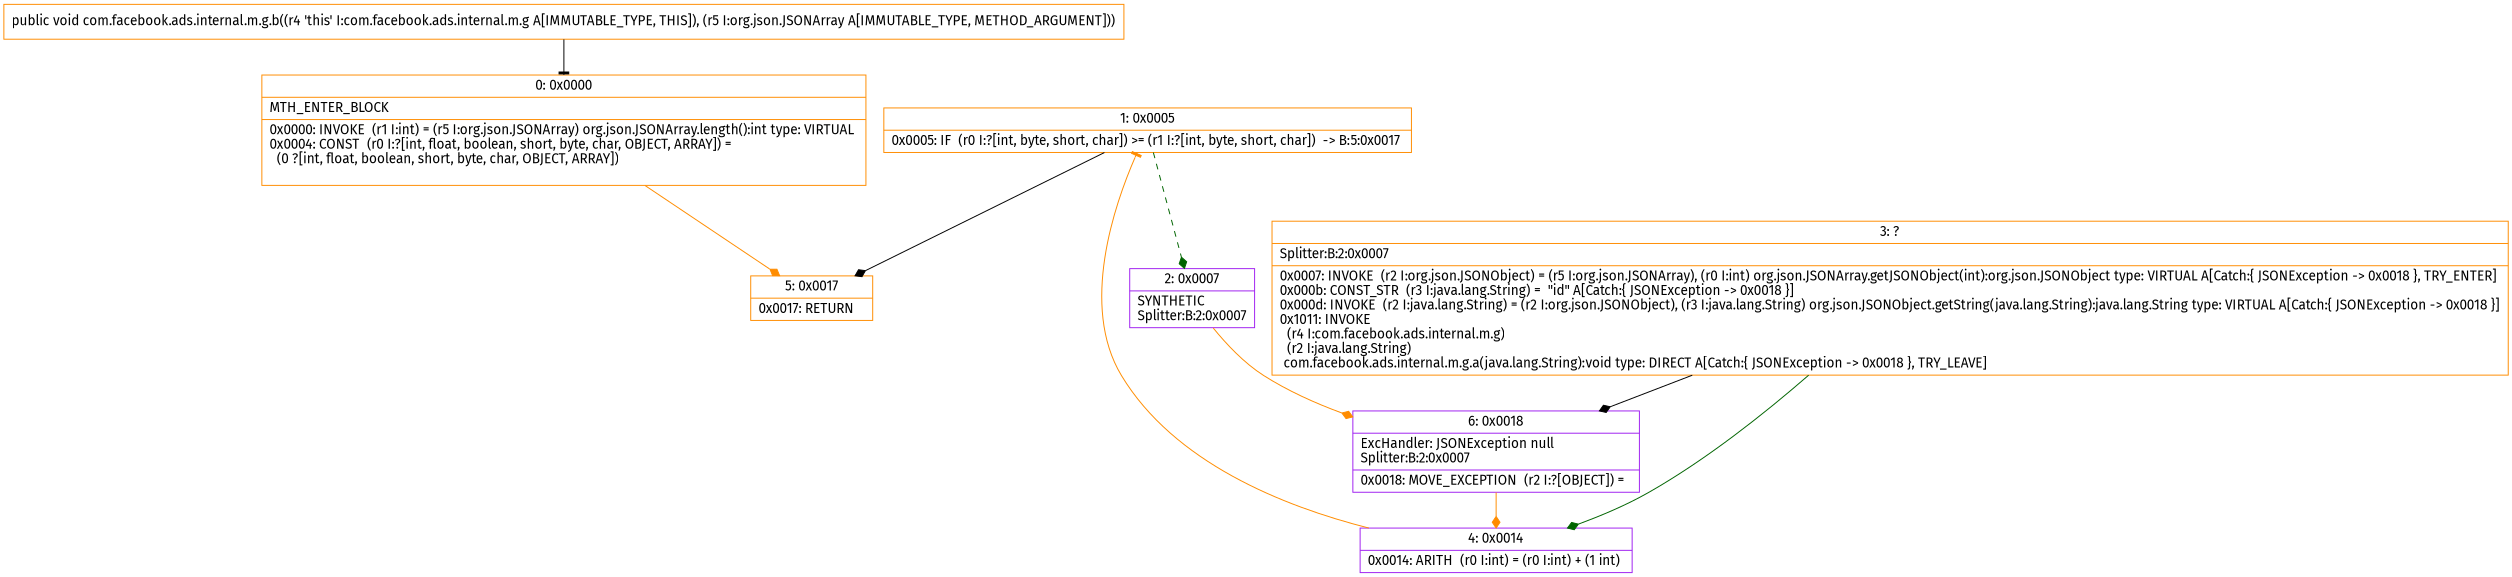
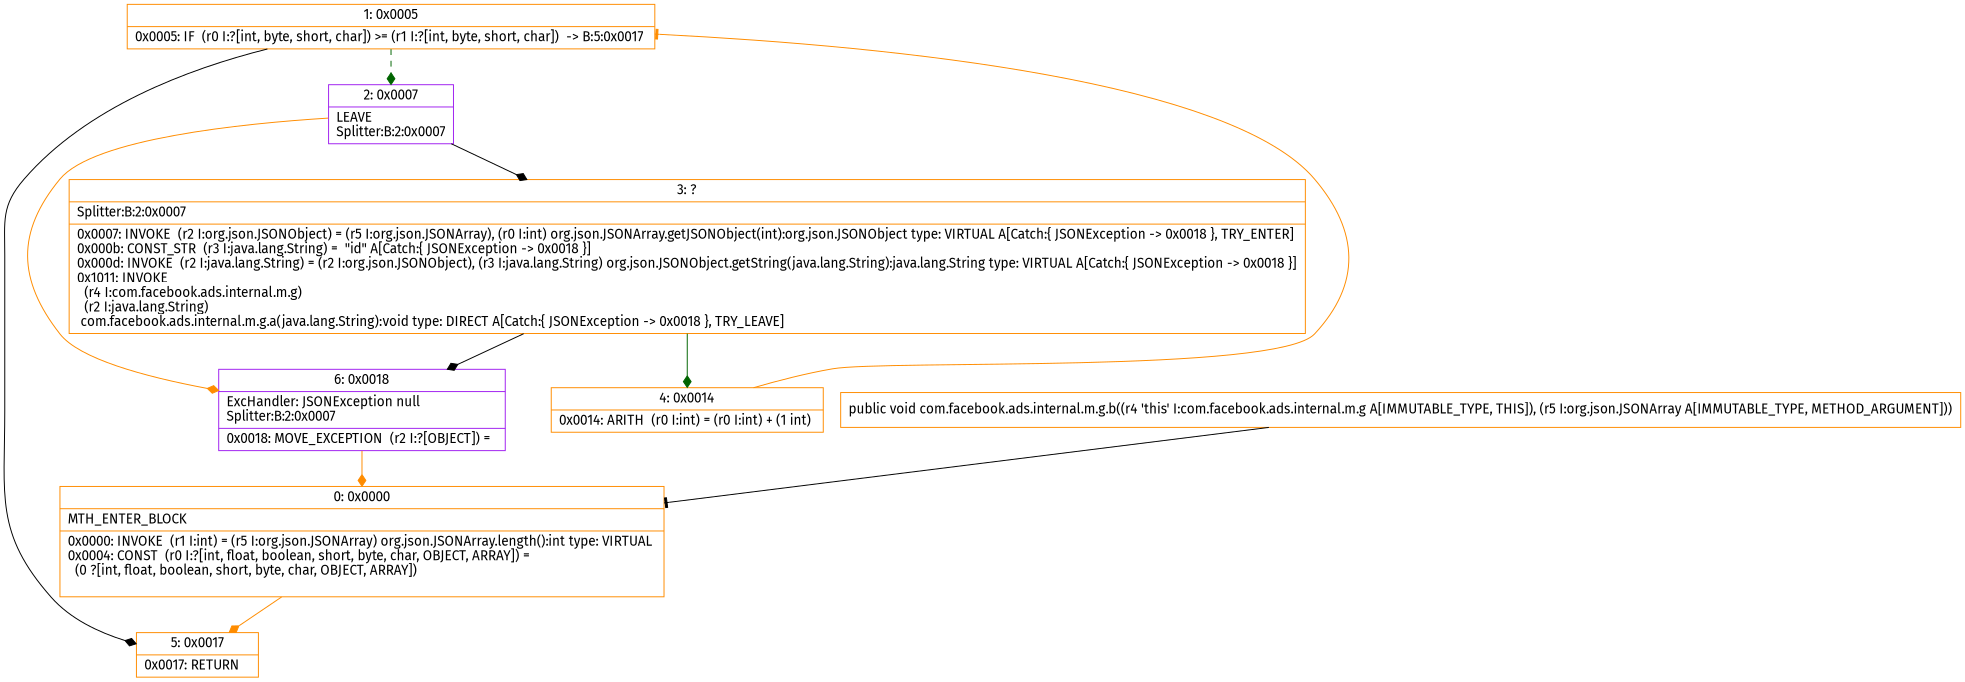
none -> (484, 159)
(1171, 302) -> (354, 118)
(1496, 504) -> (362, 463)
(1496, 550) -> (687, 410)
